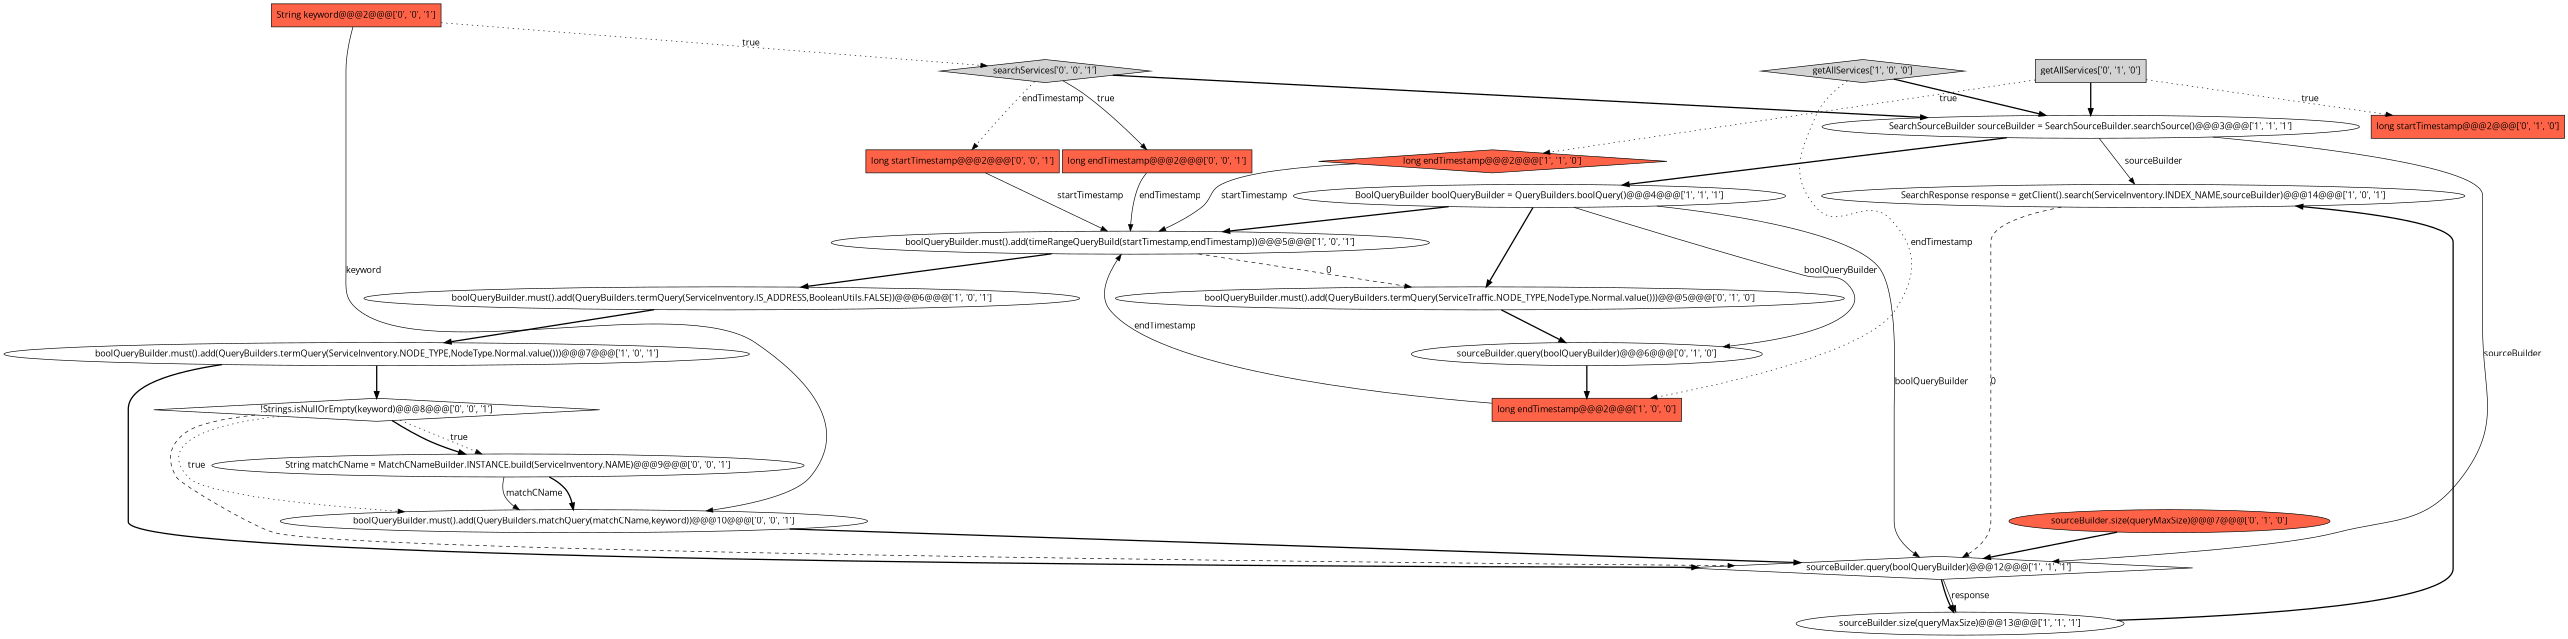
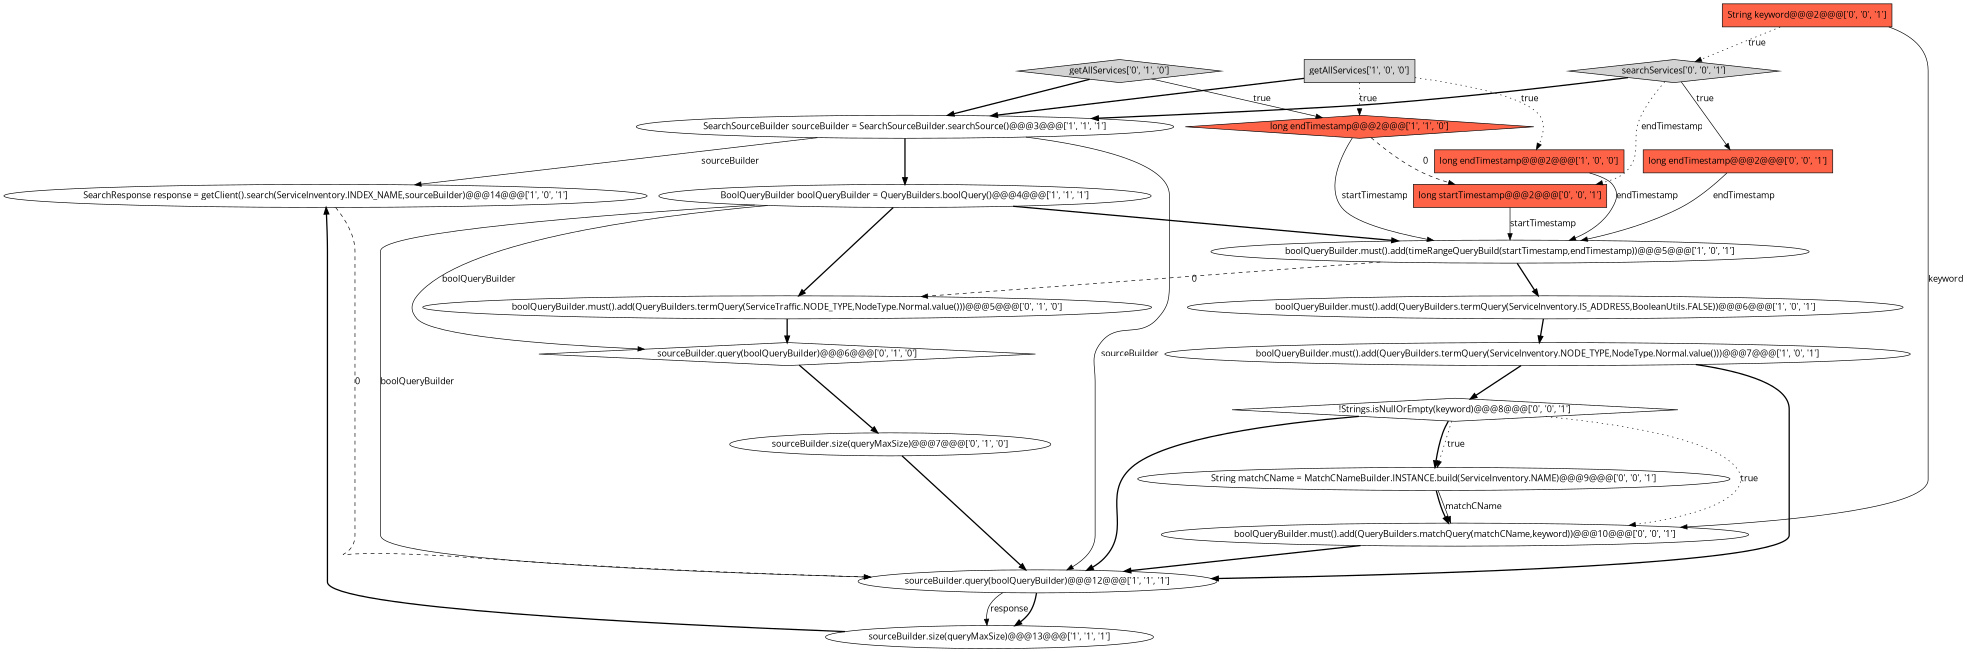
(1863, 71) -> (1360, 71)
(2091, 71) -> (1119, 71)
none -> (1360, 96)
(1793, 116) -> (1234, 98)
(2468, 127) -> none
none -> (1407, 164)
(1942, 243) -> (1530, 99)
(1587, 354) -> (787, 354)
(1587, 379) -> (836, 397)
(2169, 521) -> (890, 444)
(883, 555) -> (1187, 443)
(1939, 568) -> (1038, 581)
